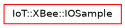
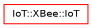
(63, 14) -> (46, 14)
